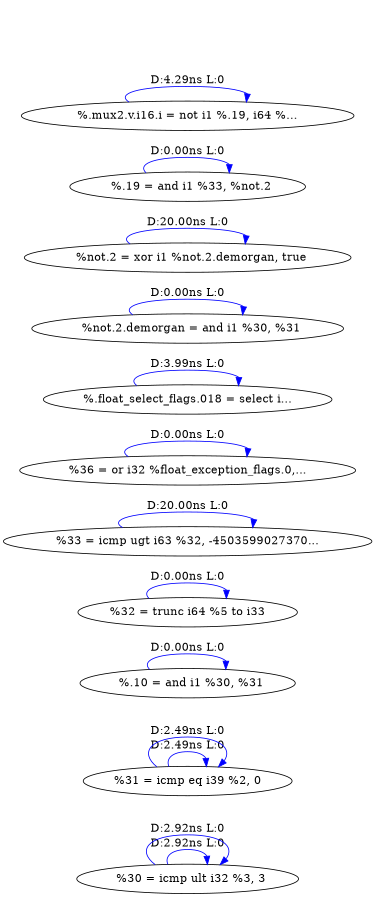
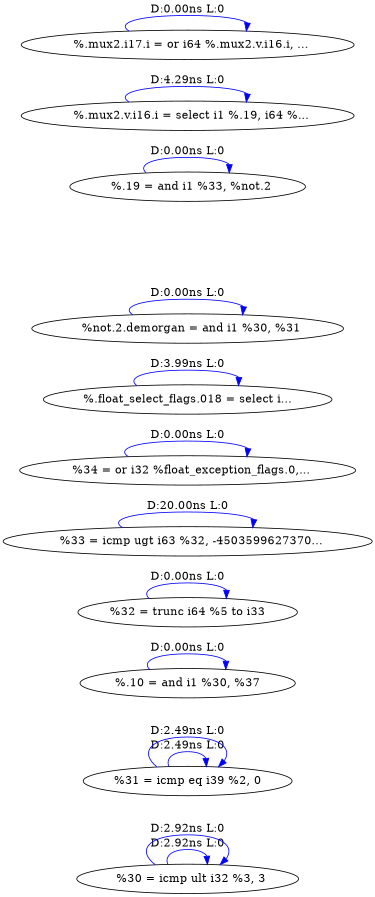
none -> (188, 45)
(188, 116) -> (188, 116)
(188, 258) -> none
(188, 470) -> (188, 470)
(188, 541) -> (188, 541)
(188, 683) -> (188, 683)
